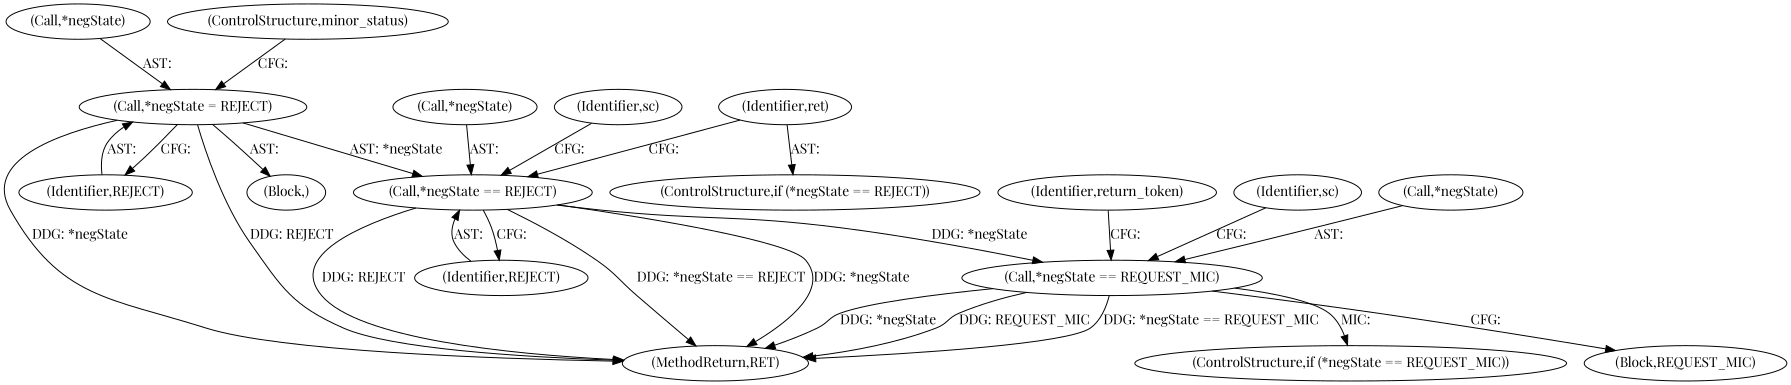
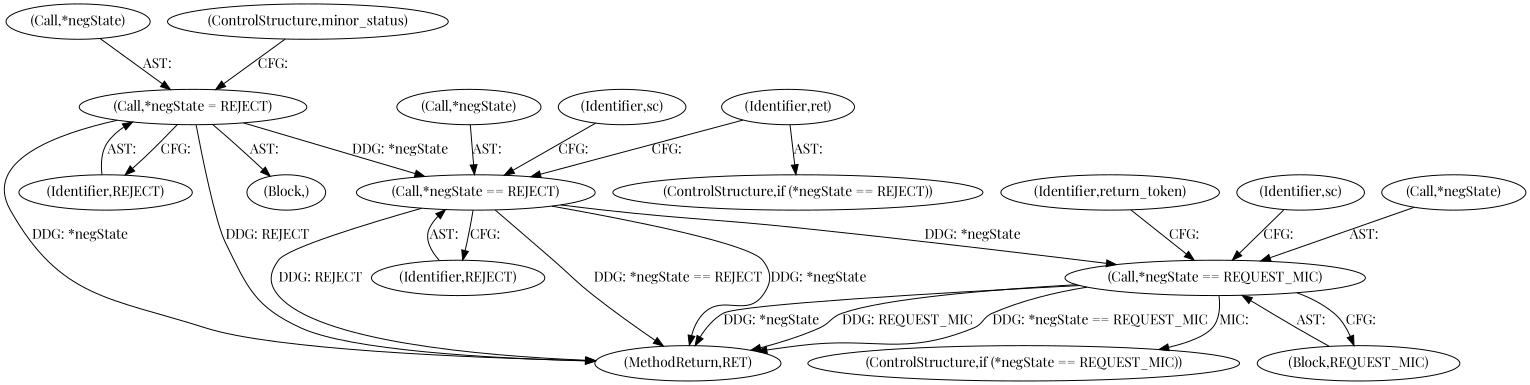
(396, 150) -> (400, 150)
none -> (1290, 324)
